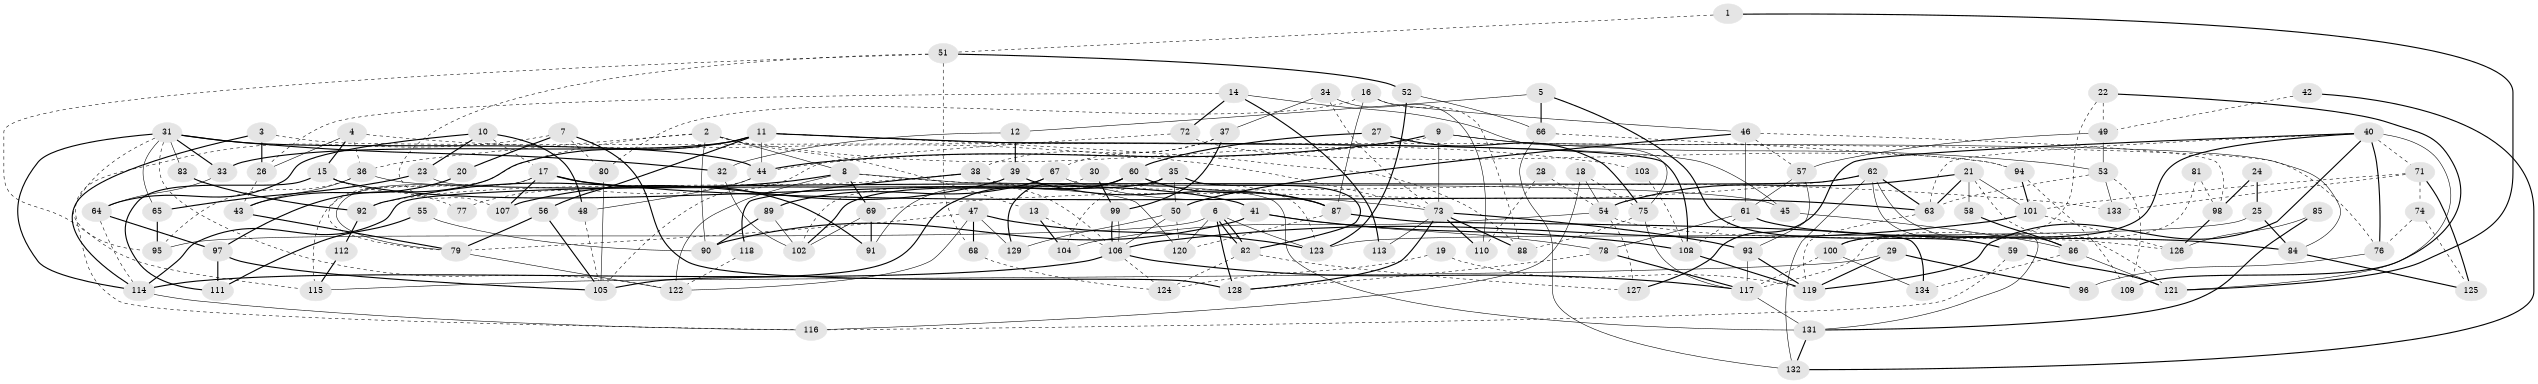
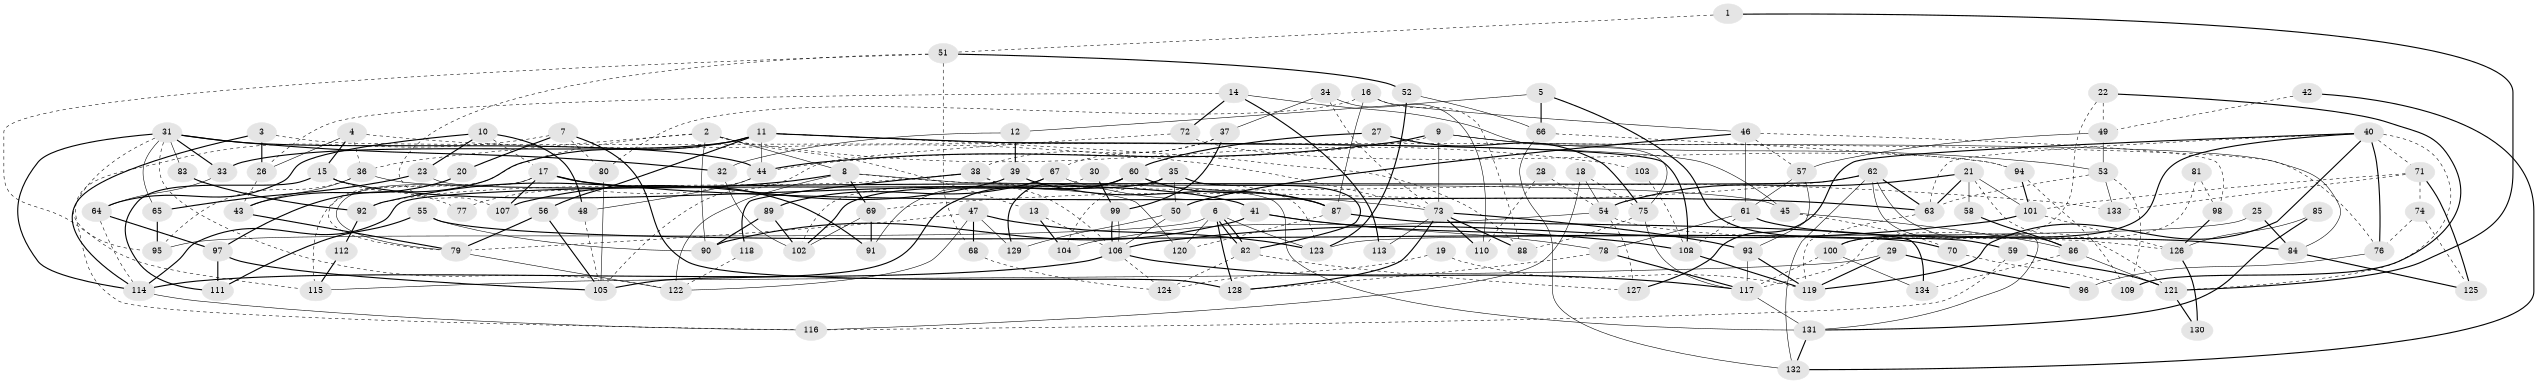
(2257, 172) -> none
(2442, 225) -> (2442, 225)
(781, 227) -> (781, 227)
(1178, 232) -> none
none -> (1953, 251)
none -> (2197, 331)
